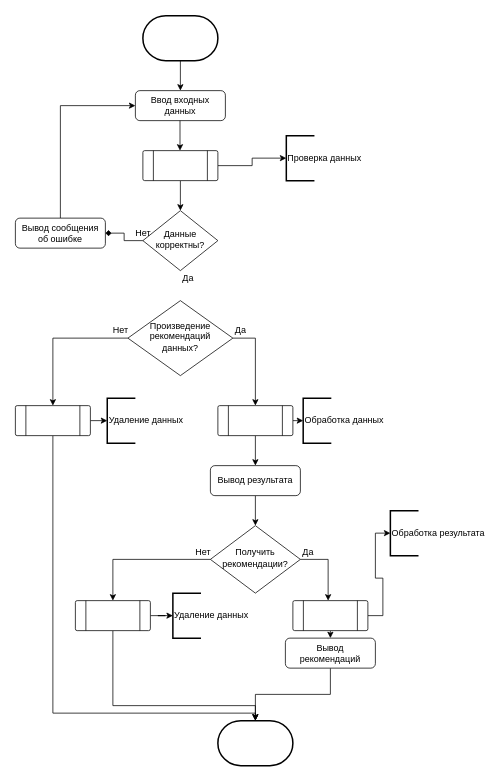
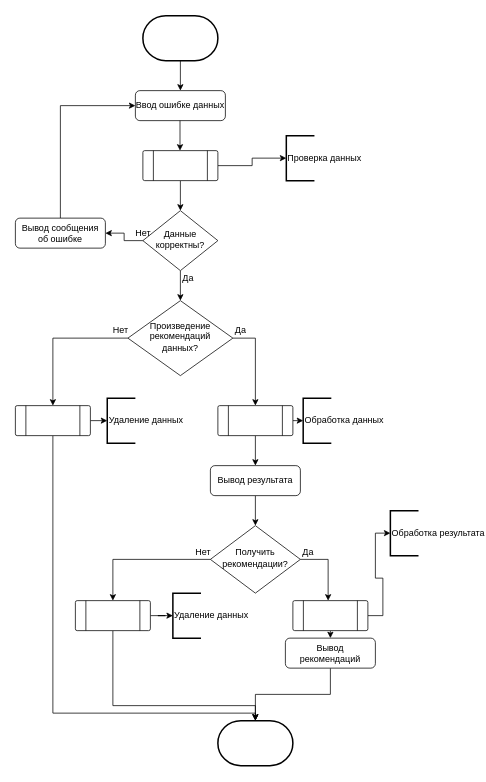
(180, 105) -> (180, 105)
(112, 233) -> (112, 233)
none -> (180, 282)
